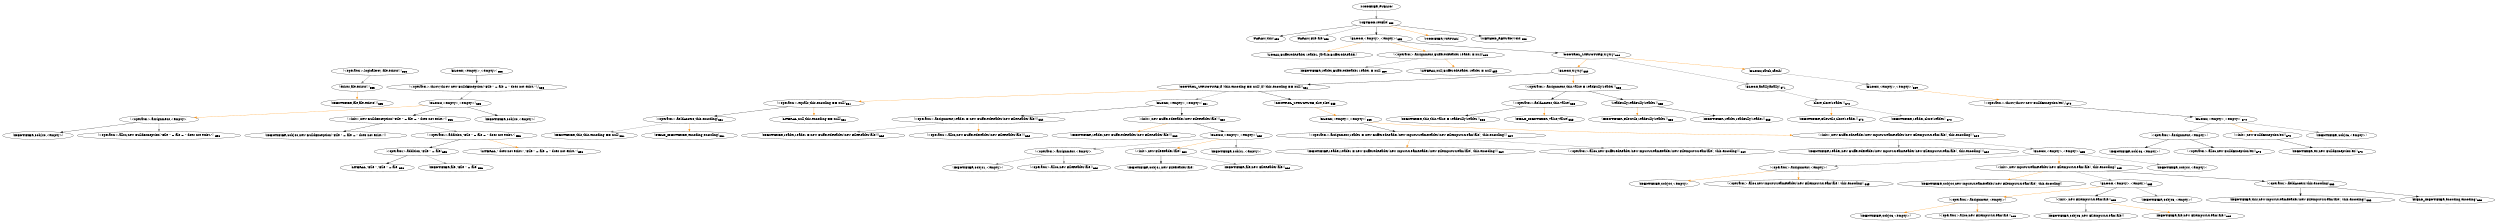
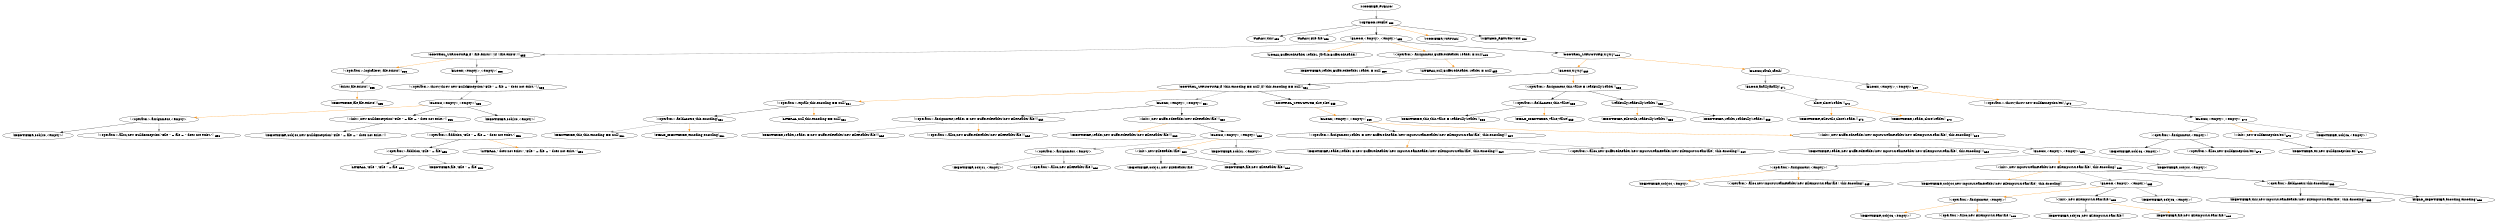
none -> (477, 55)
(1678, 71) -> (1765, 78)
(1874, 111) -> (1874, 111)
(1207, 159) -> (1207, 159)
